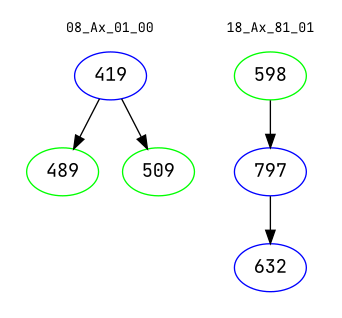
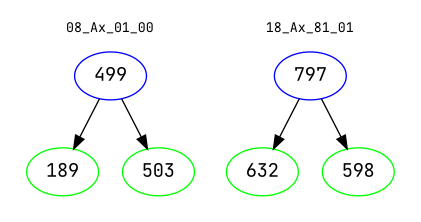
(111, 76) -> (111, 76)
(270, 117) -> (331, 118)
(63, 172) -> (63, 172)
(159, 172) -> (159, 172)
(270, 268) -> (262, 172)
